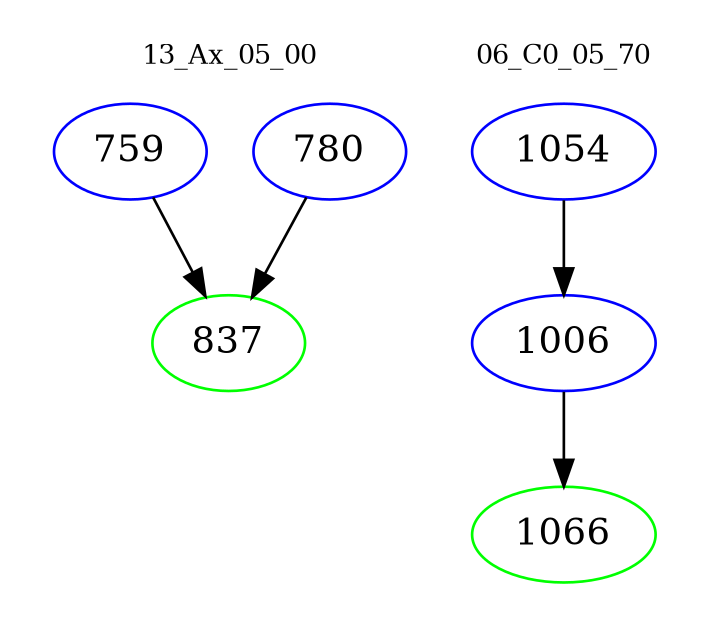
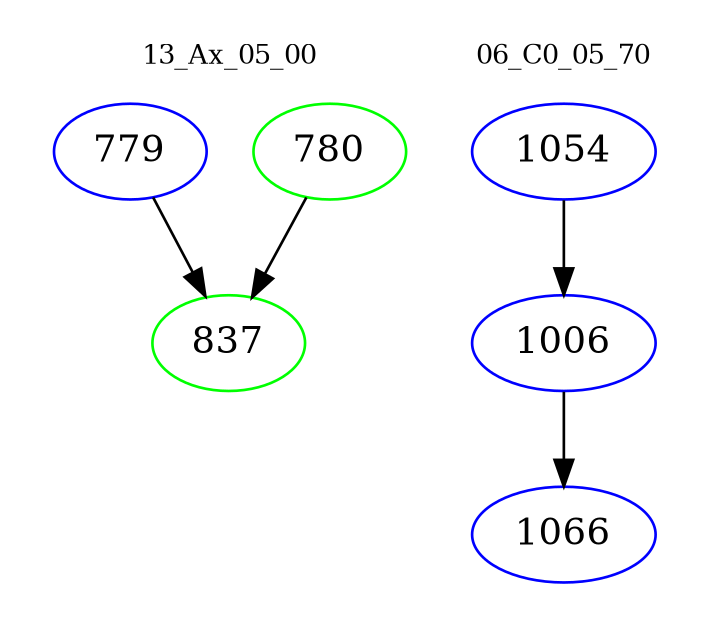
(130, 152) -> (130, 152)
(330, 152) -> (330, 152)
(564, 535) -> (564, 535)
